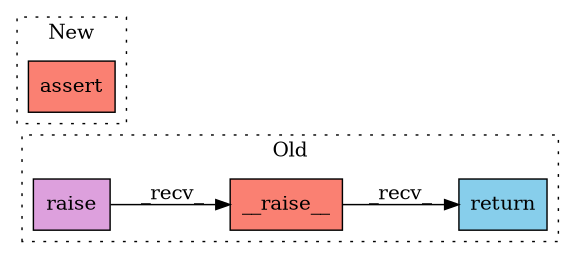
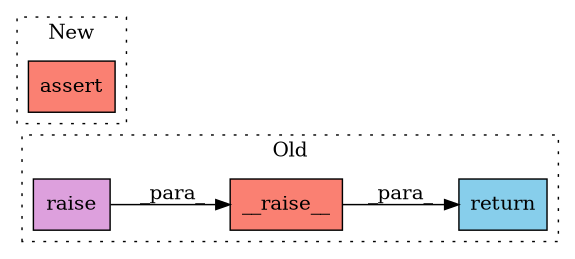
(173, 194) -> (173, 194)
(401, 194) -> (401, 194)
